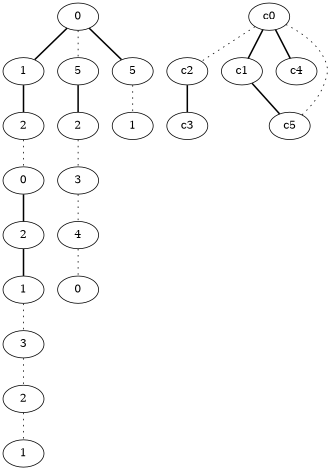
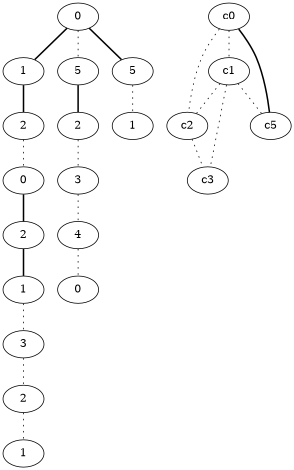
(256, 44) -> (229, 44)
(327, 64) -> (260, 68)
(297, 71) -> none
(187, 99) -> (197, 153)
none -> (208, 99)
(266, 99) -> (250, 99)
none -> (218, 126)
